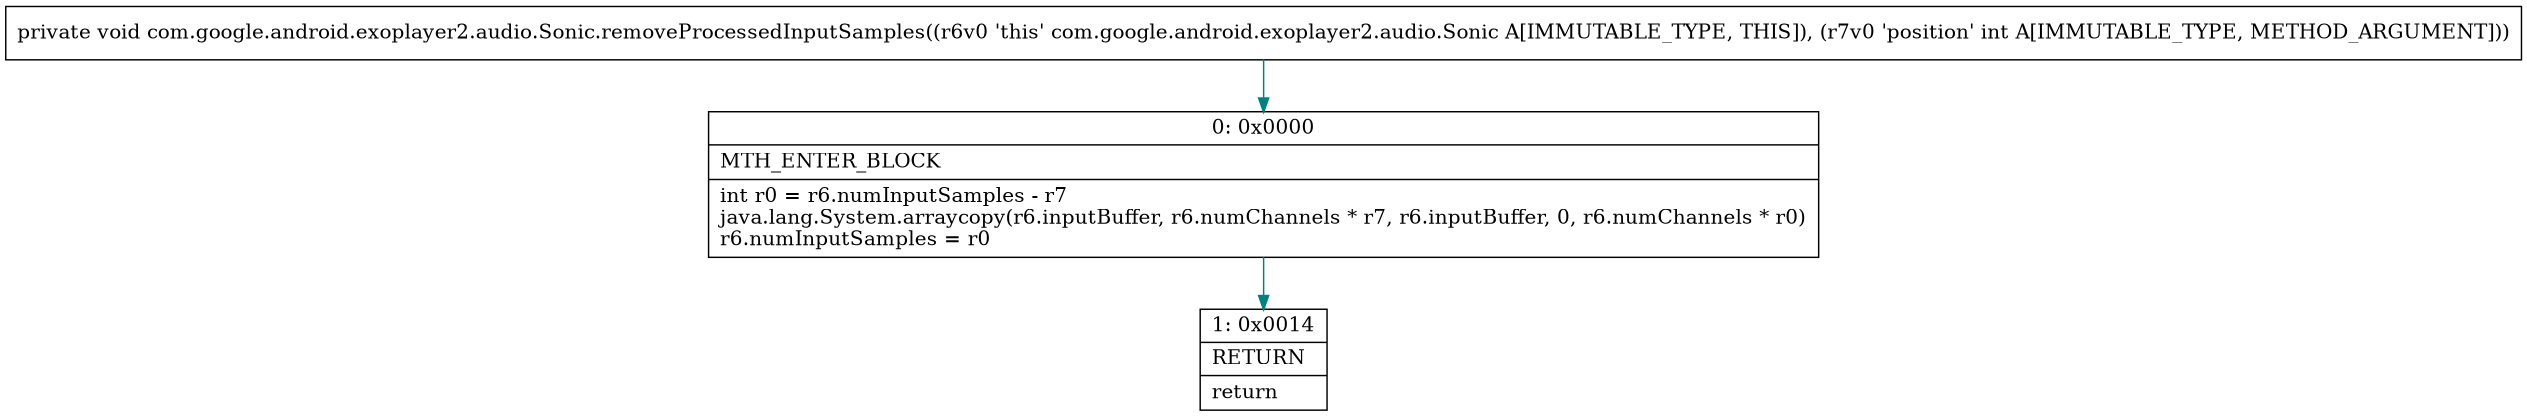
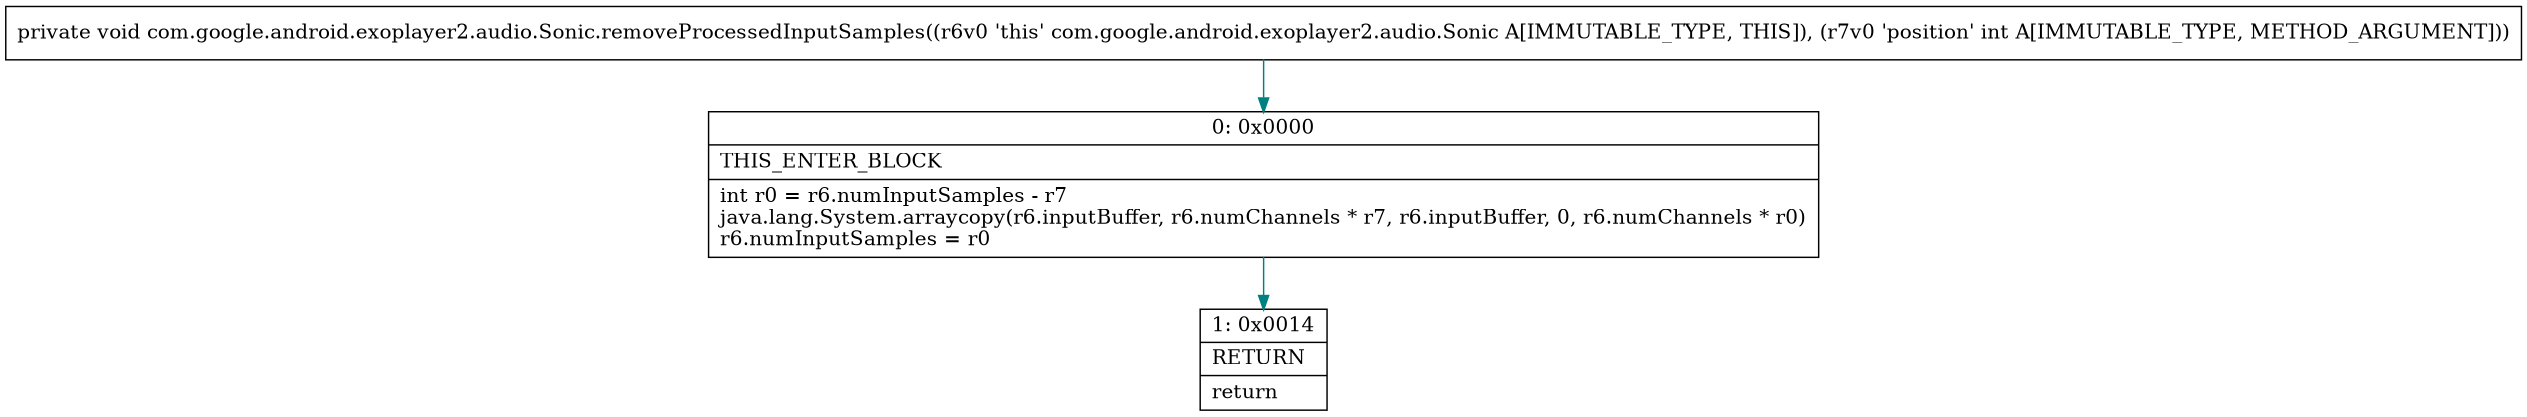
(831, 161) -> (831, 161)
